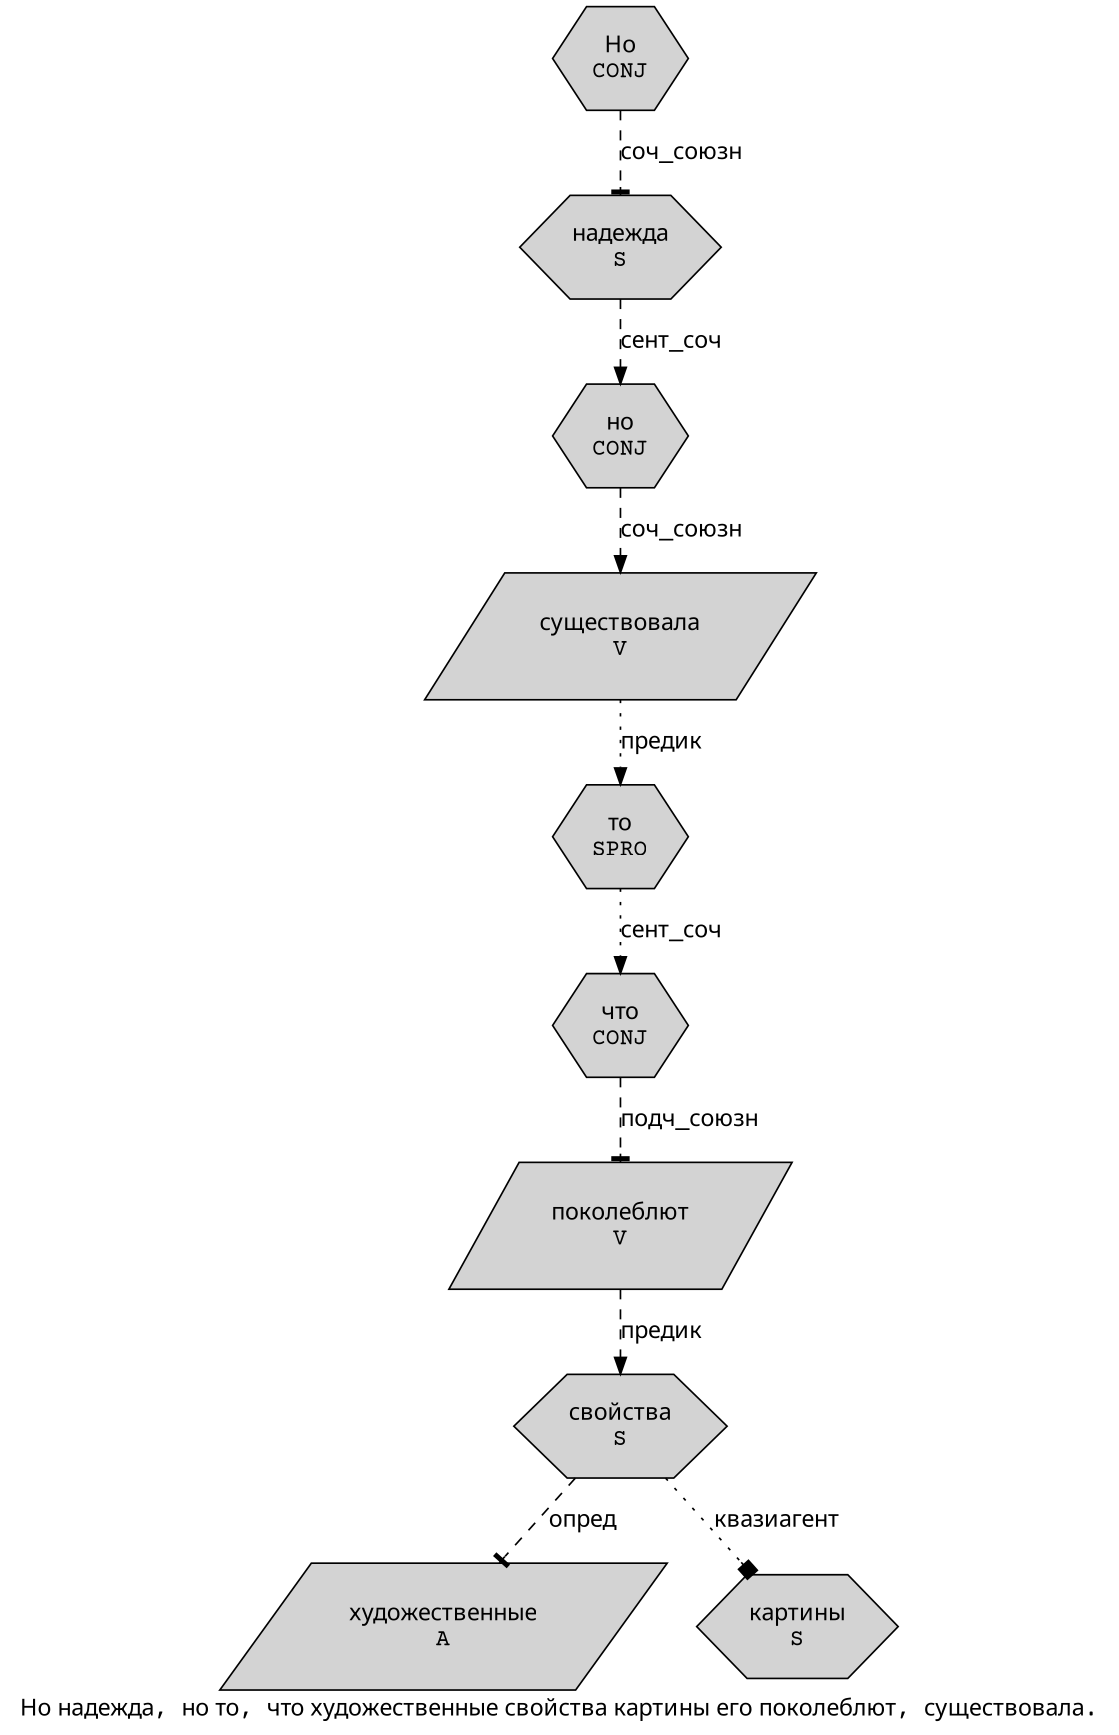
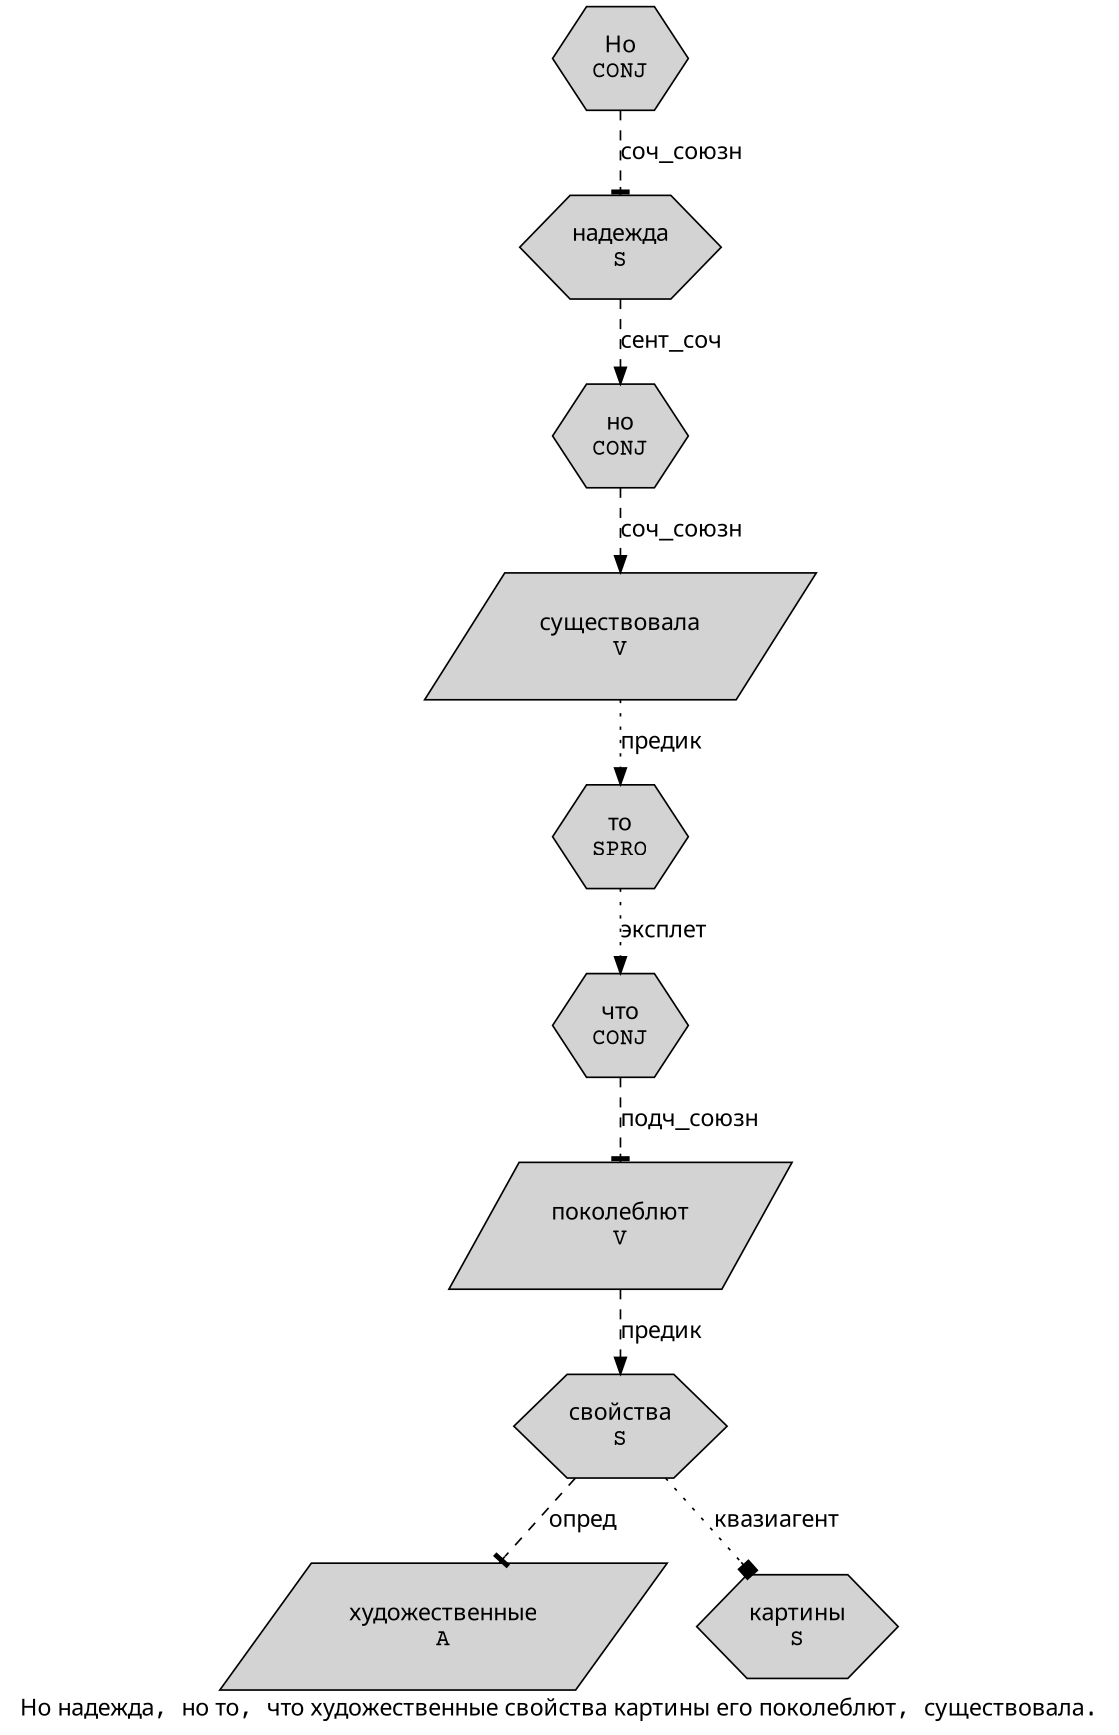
(671, 931) -> (664, 931)
